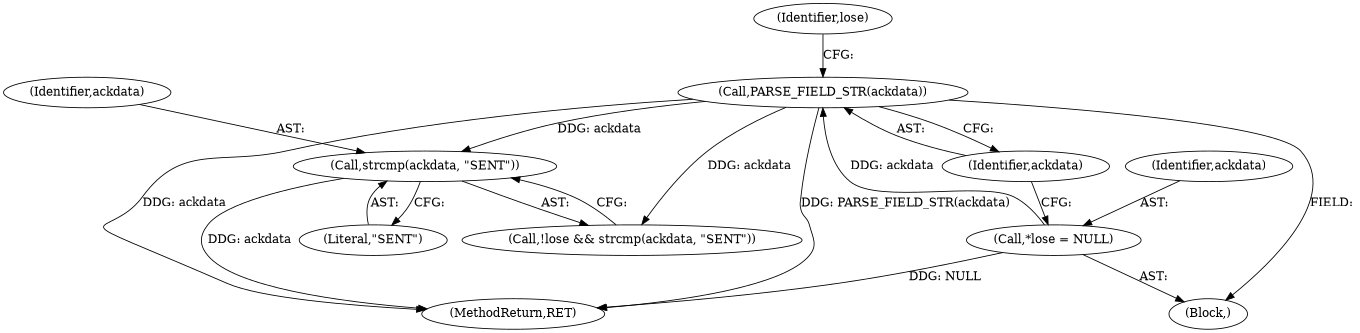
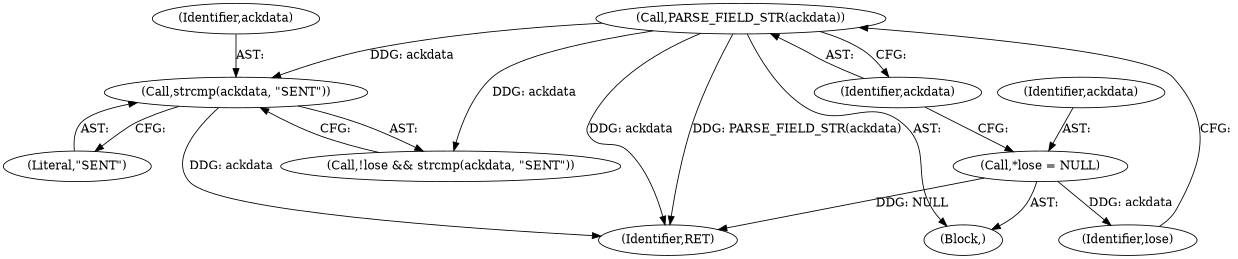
(916, 192) -> (1081, 201)
(1333, 203) -> (929, 129)
(513, 314) -> (668, 240)
